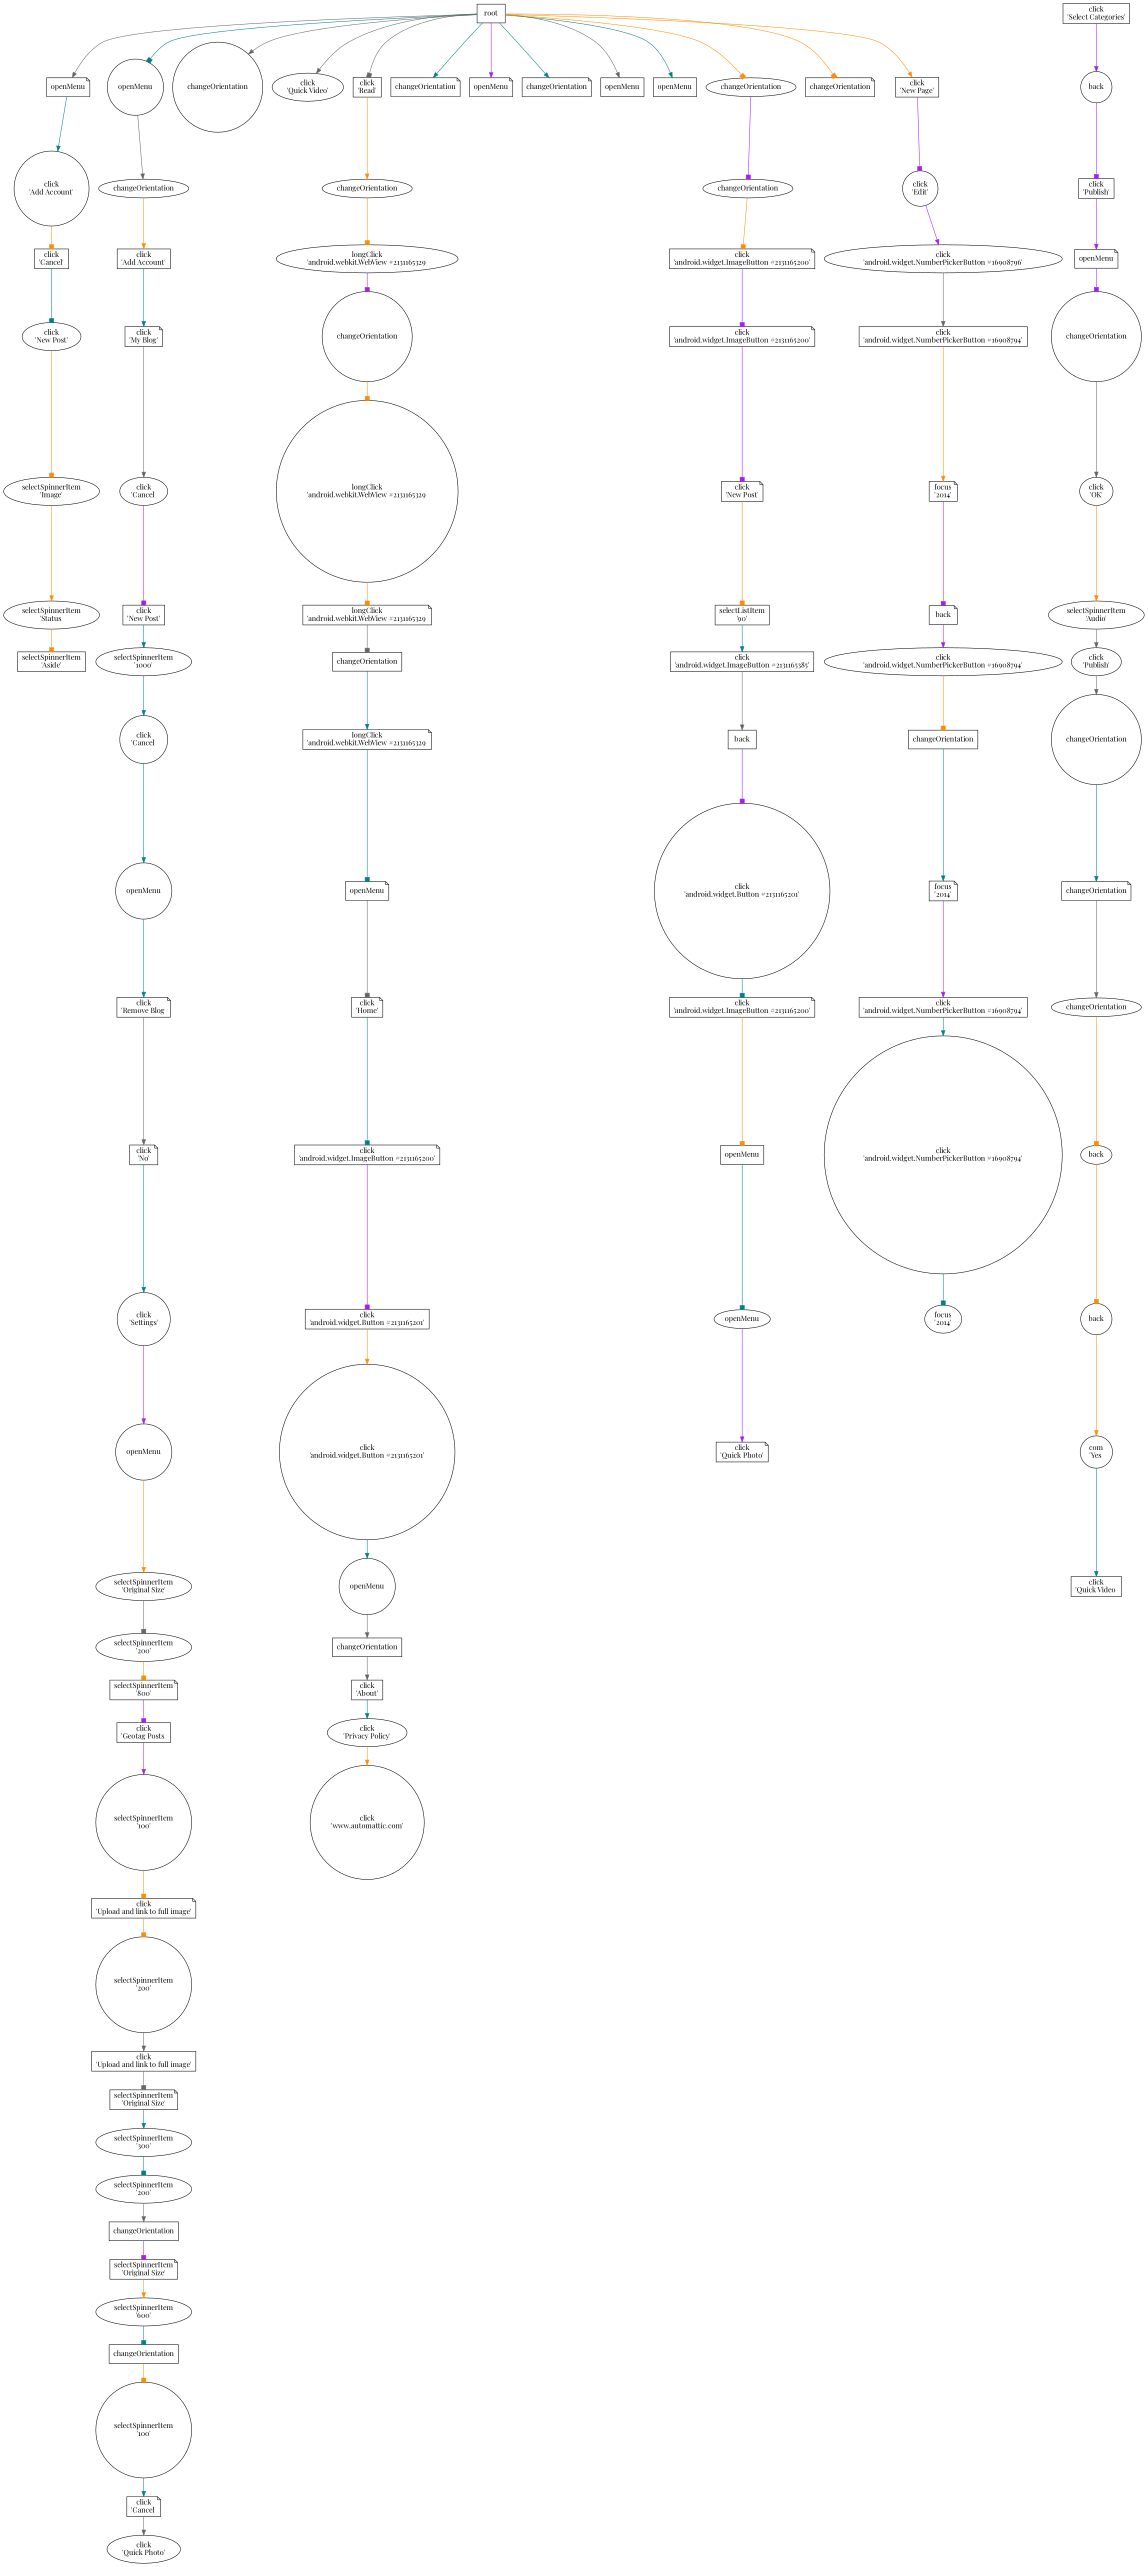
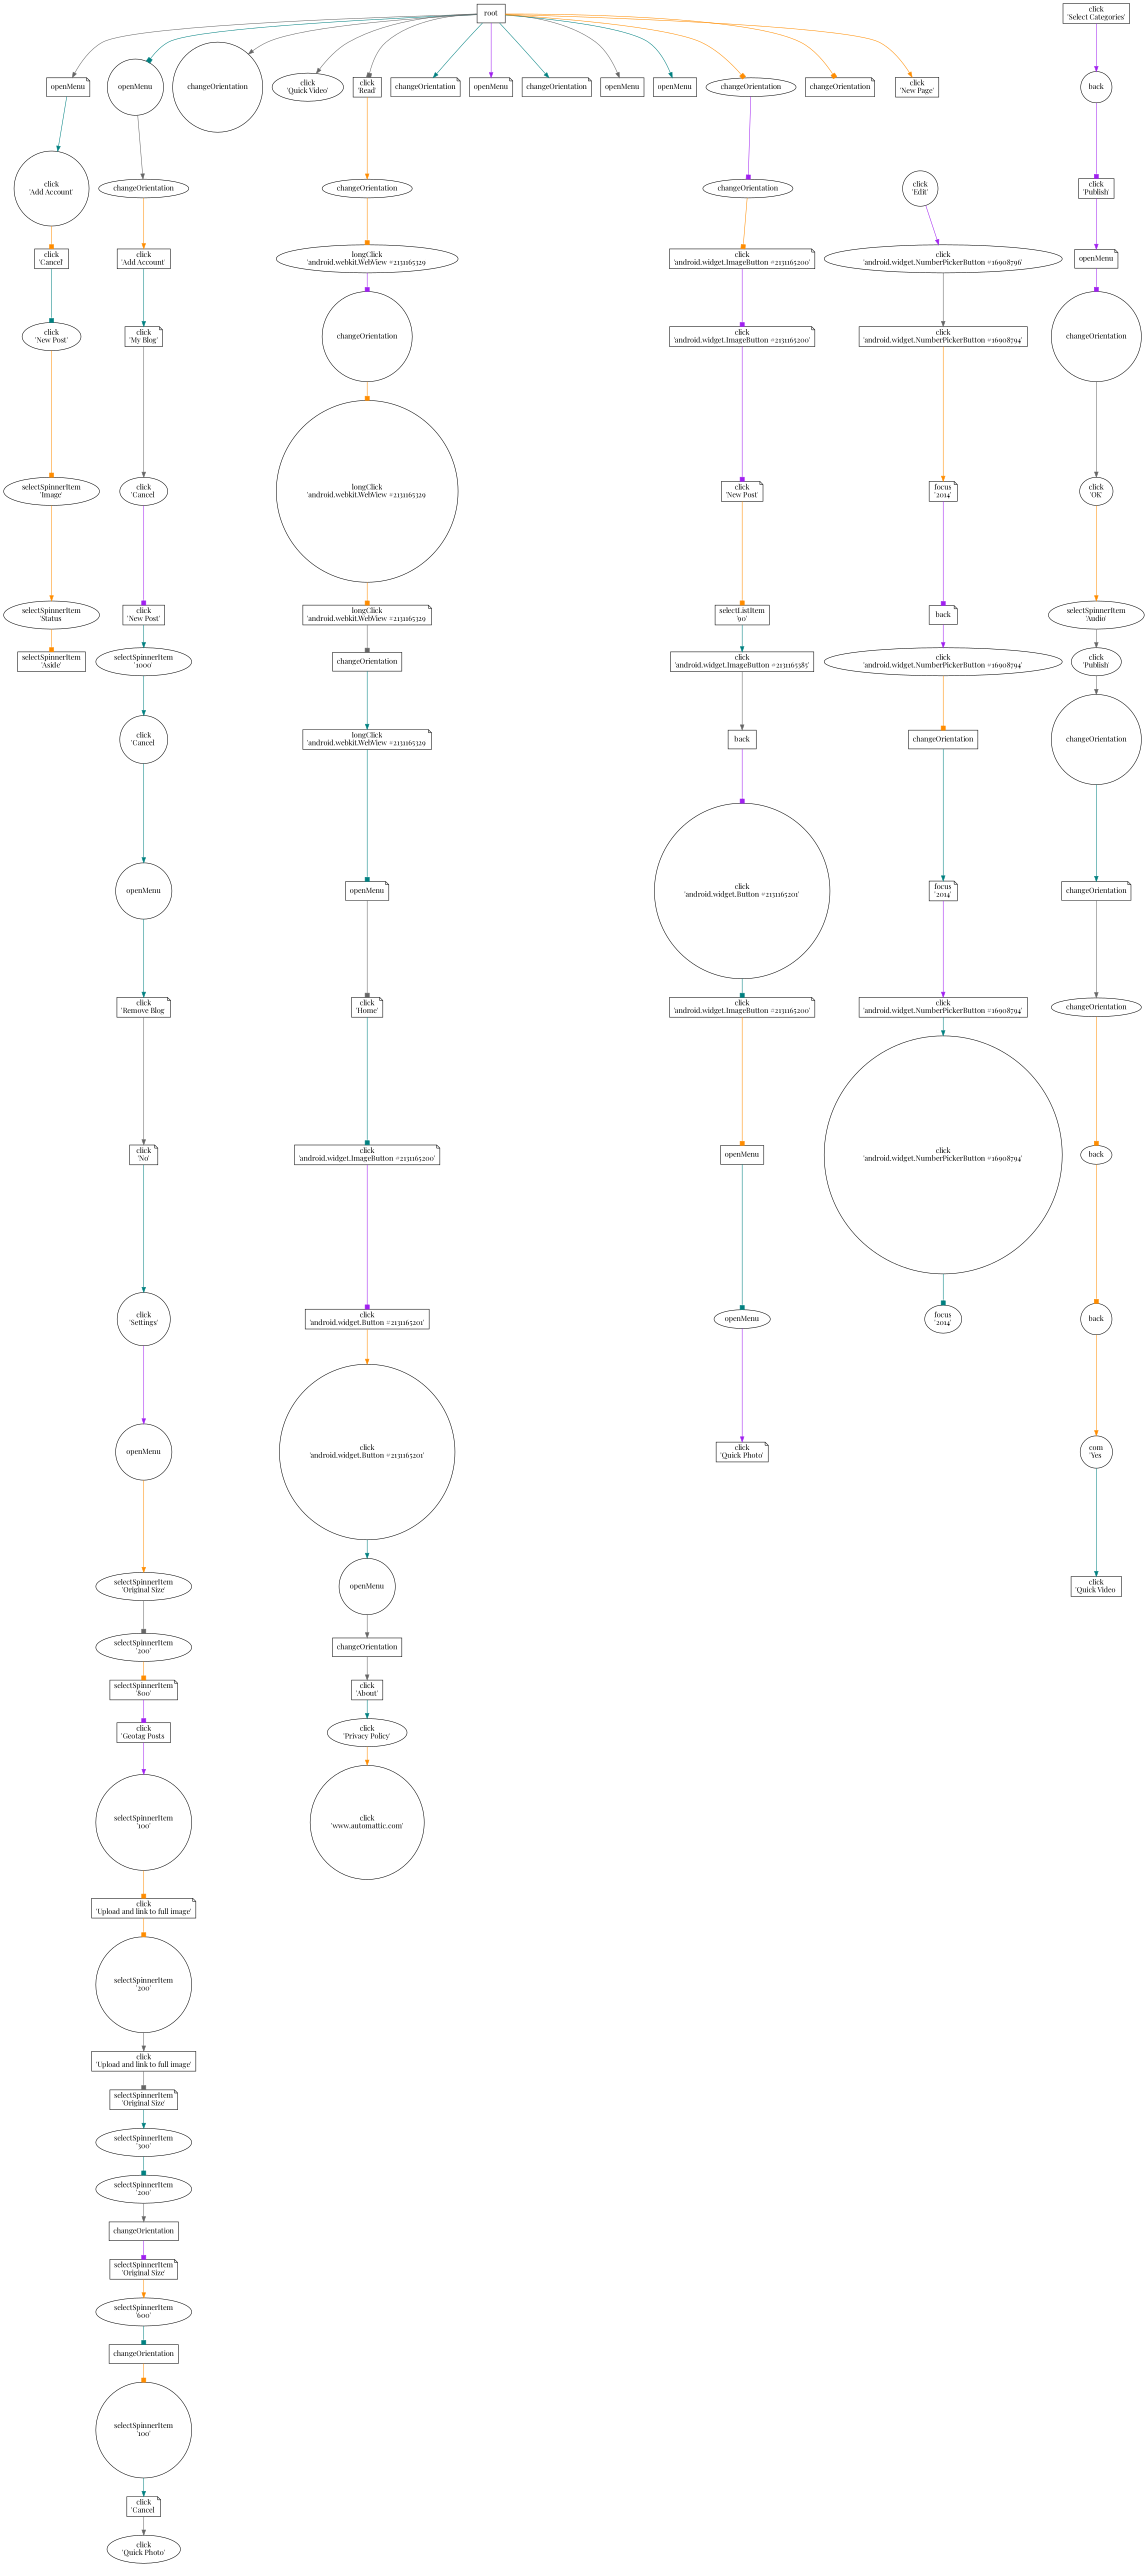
(919, 131) -> none
